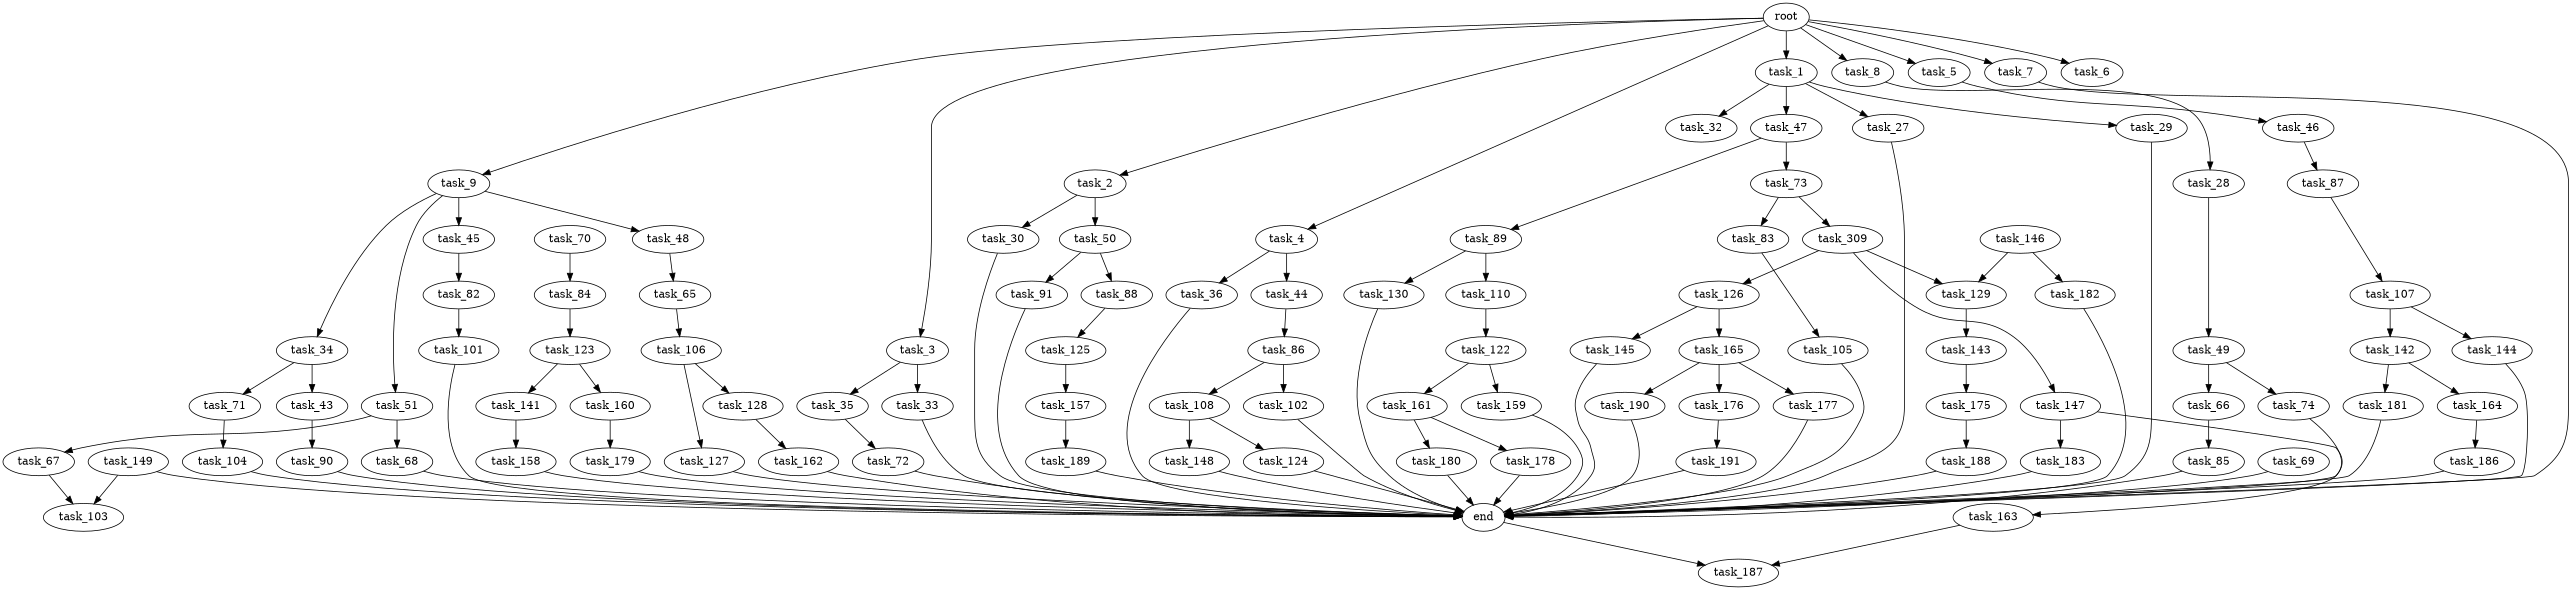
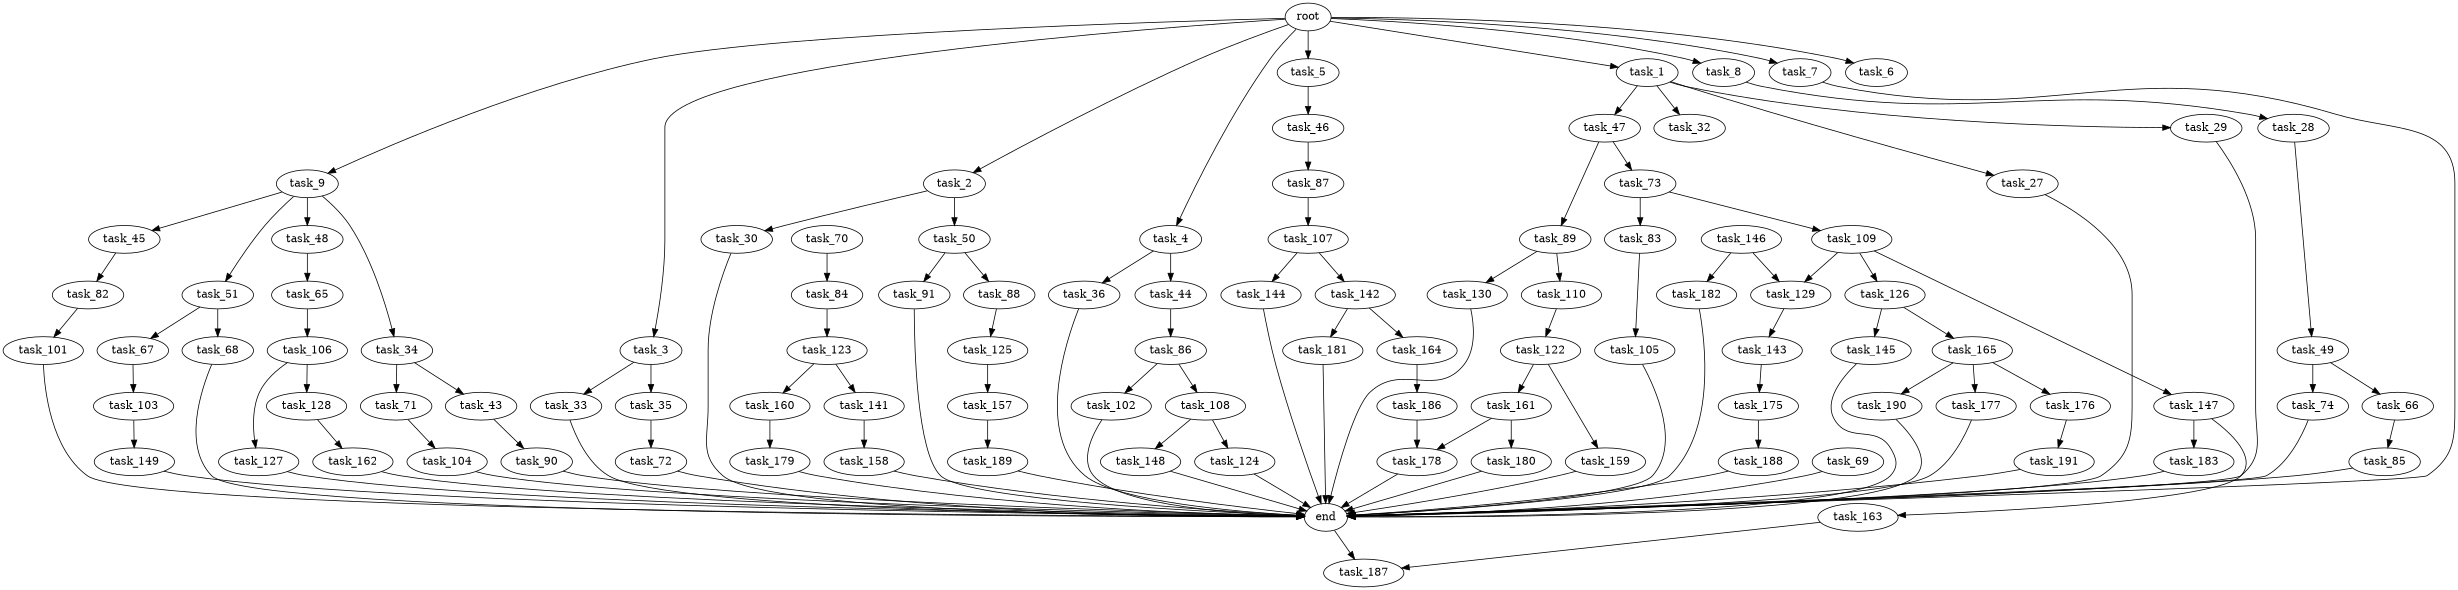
(1843, 239) -> (1852, 239)
(108, 487) -> (134, 430)
(1979, 499) -> (1417, 430)
